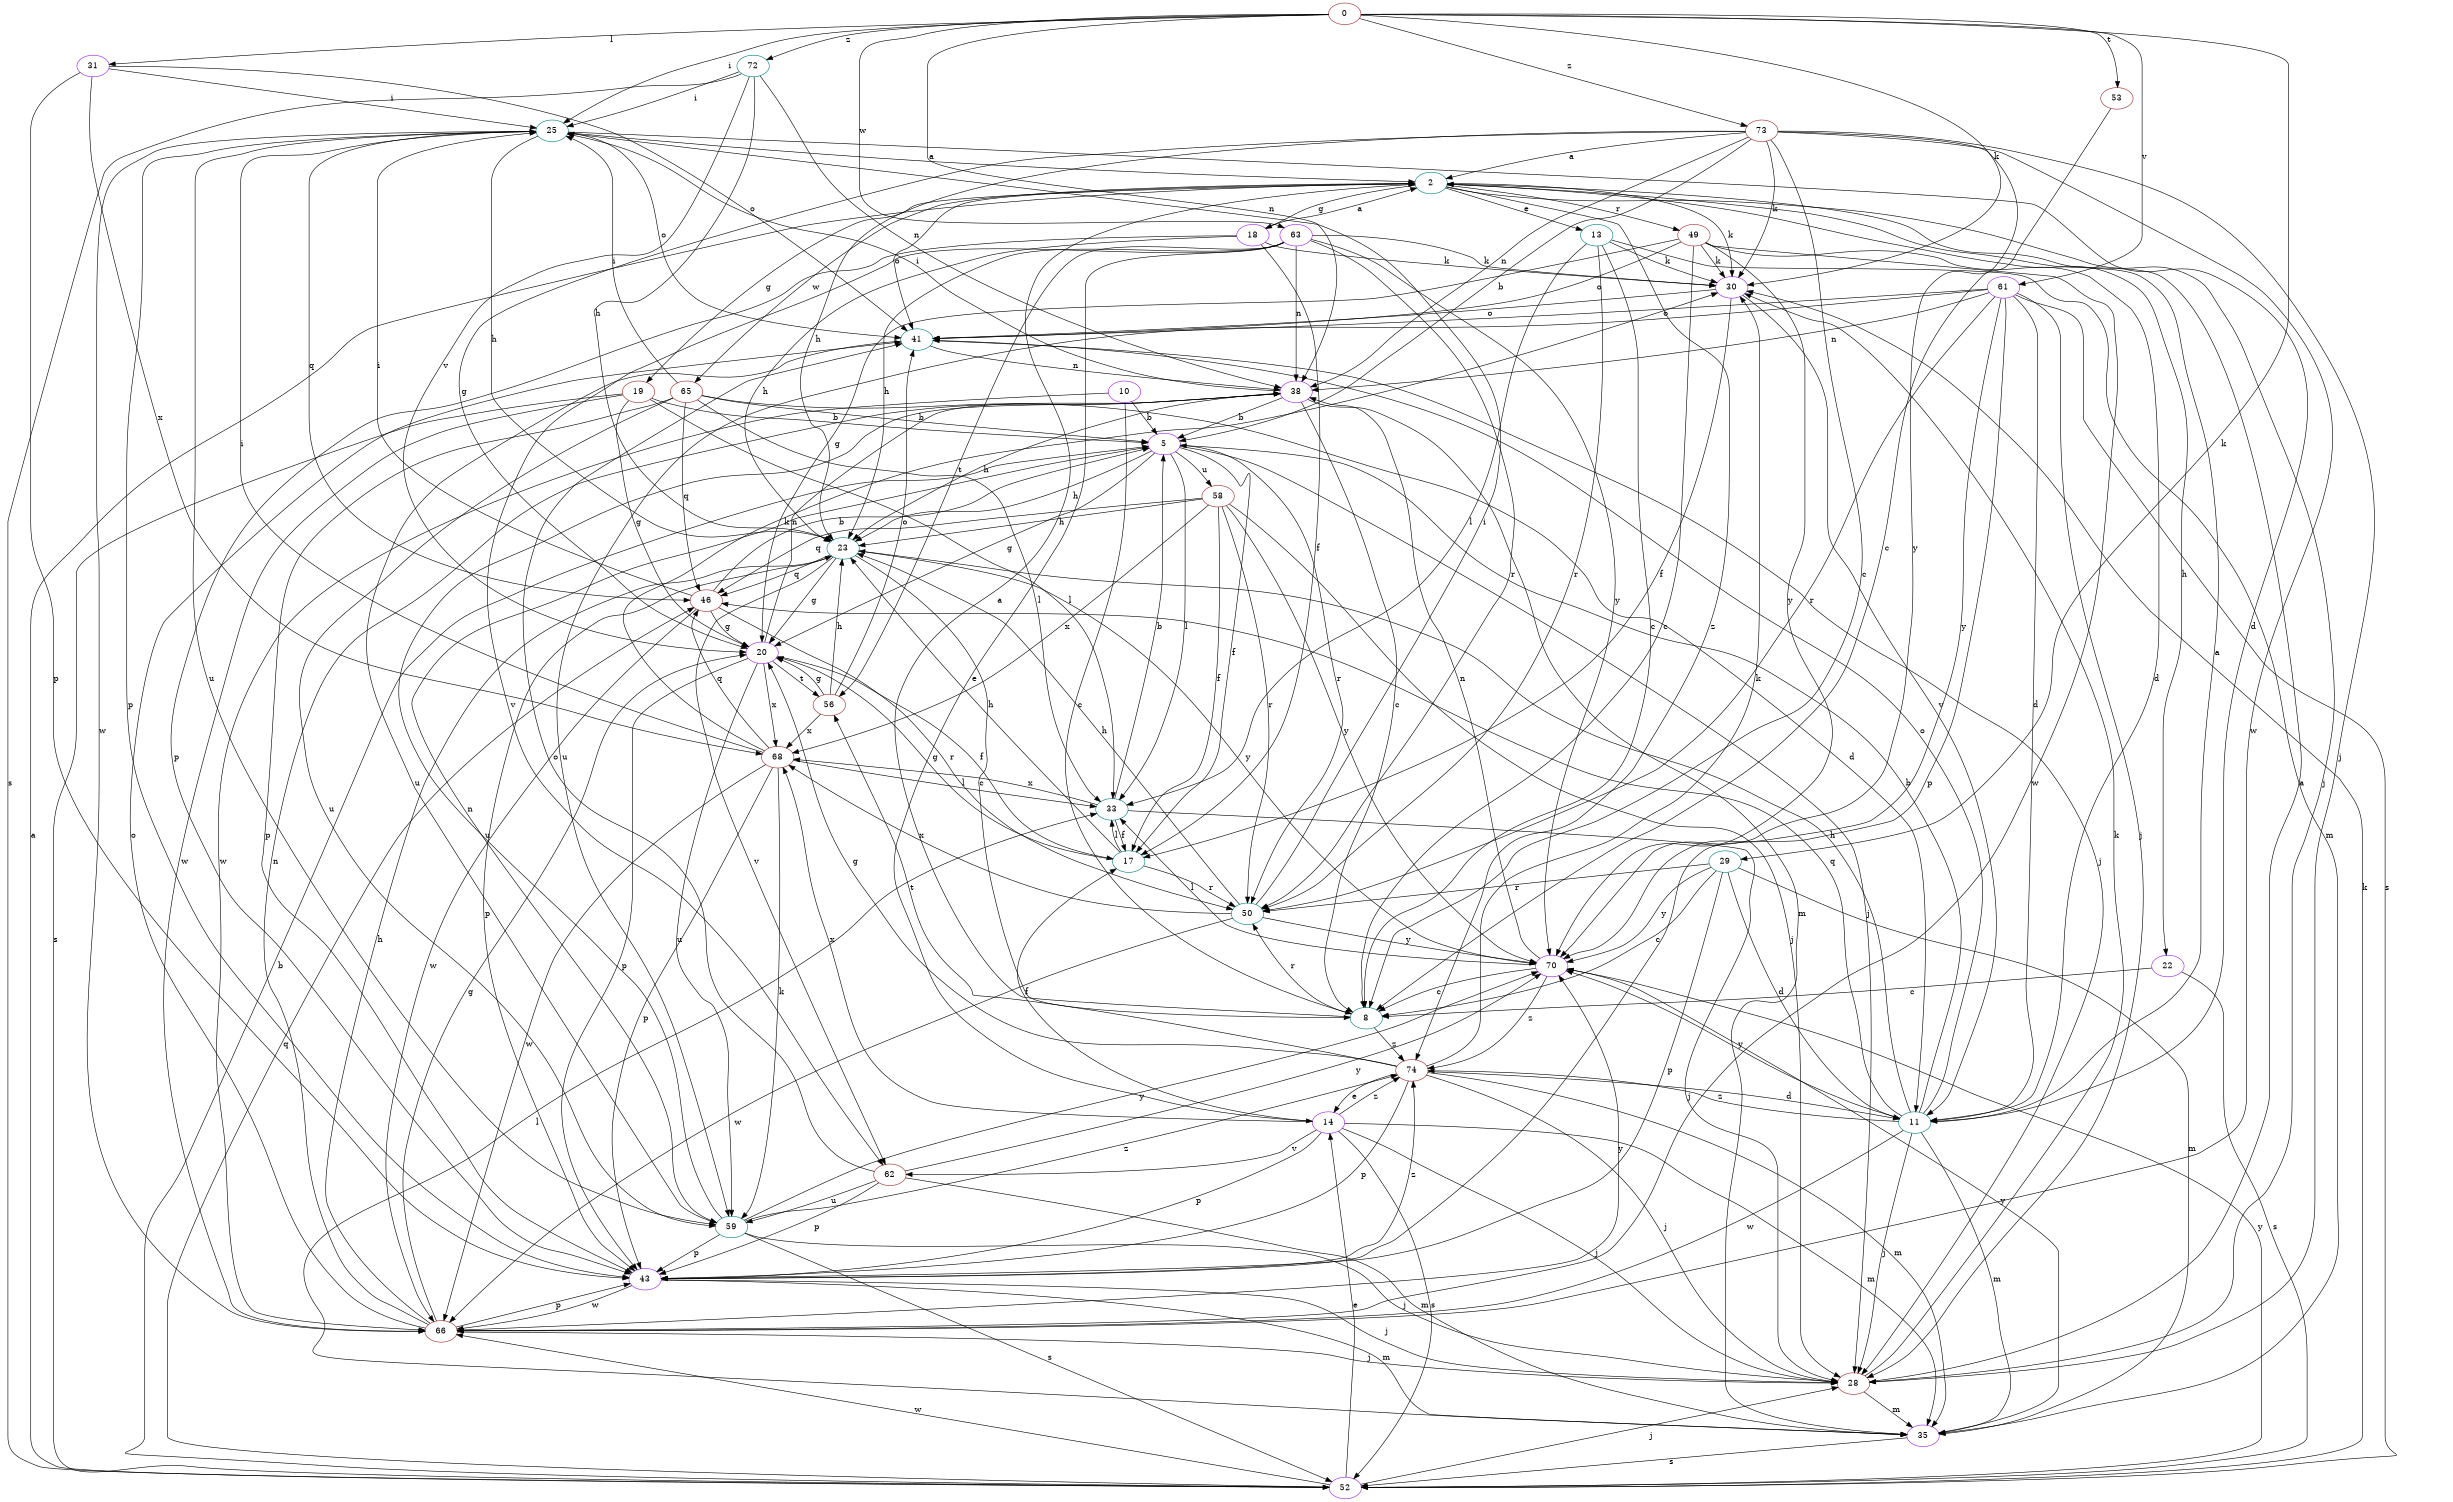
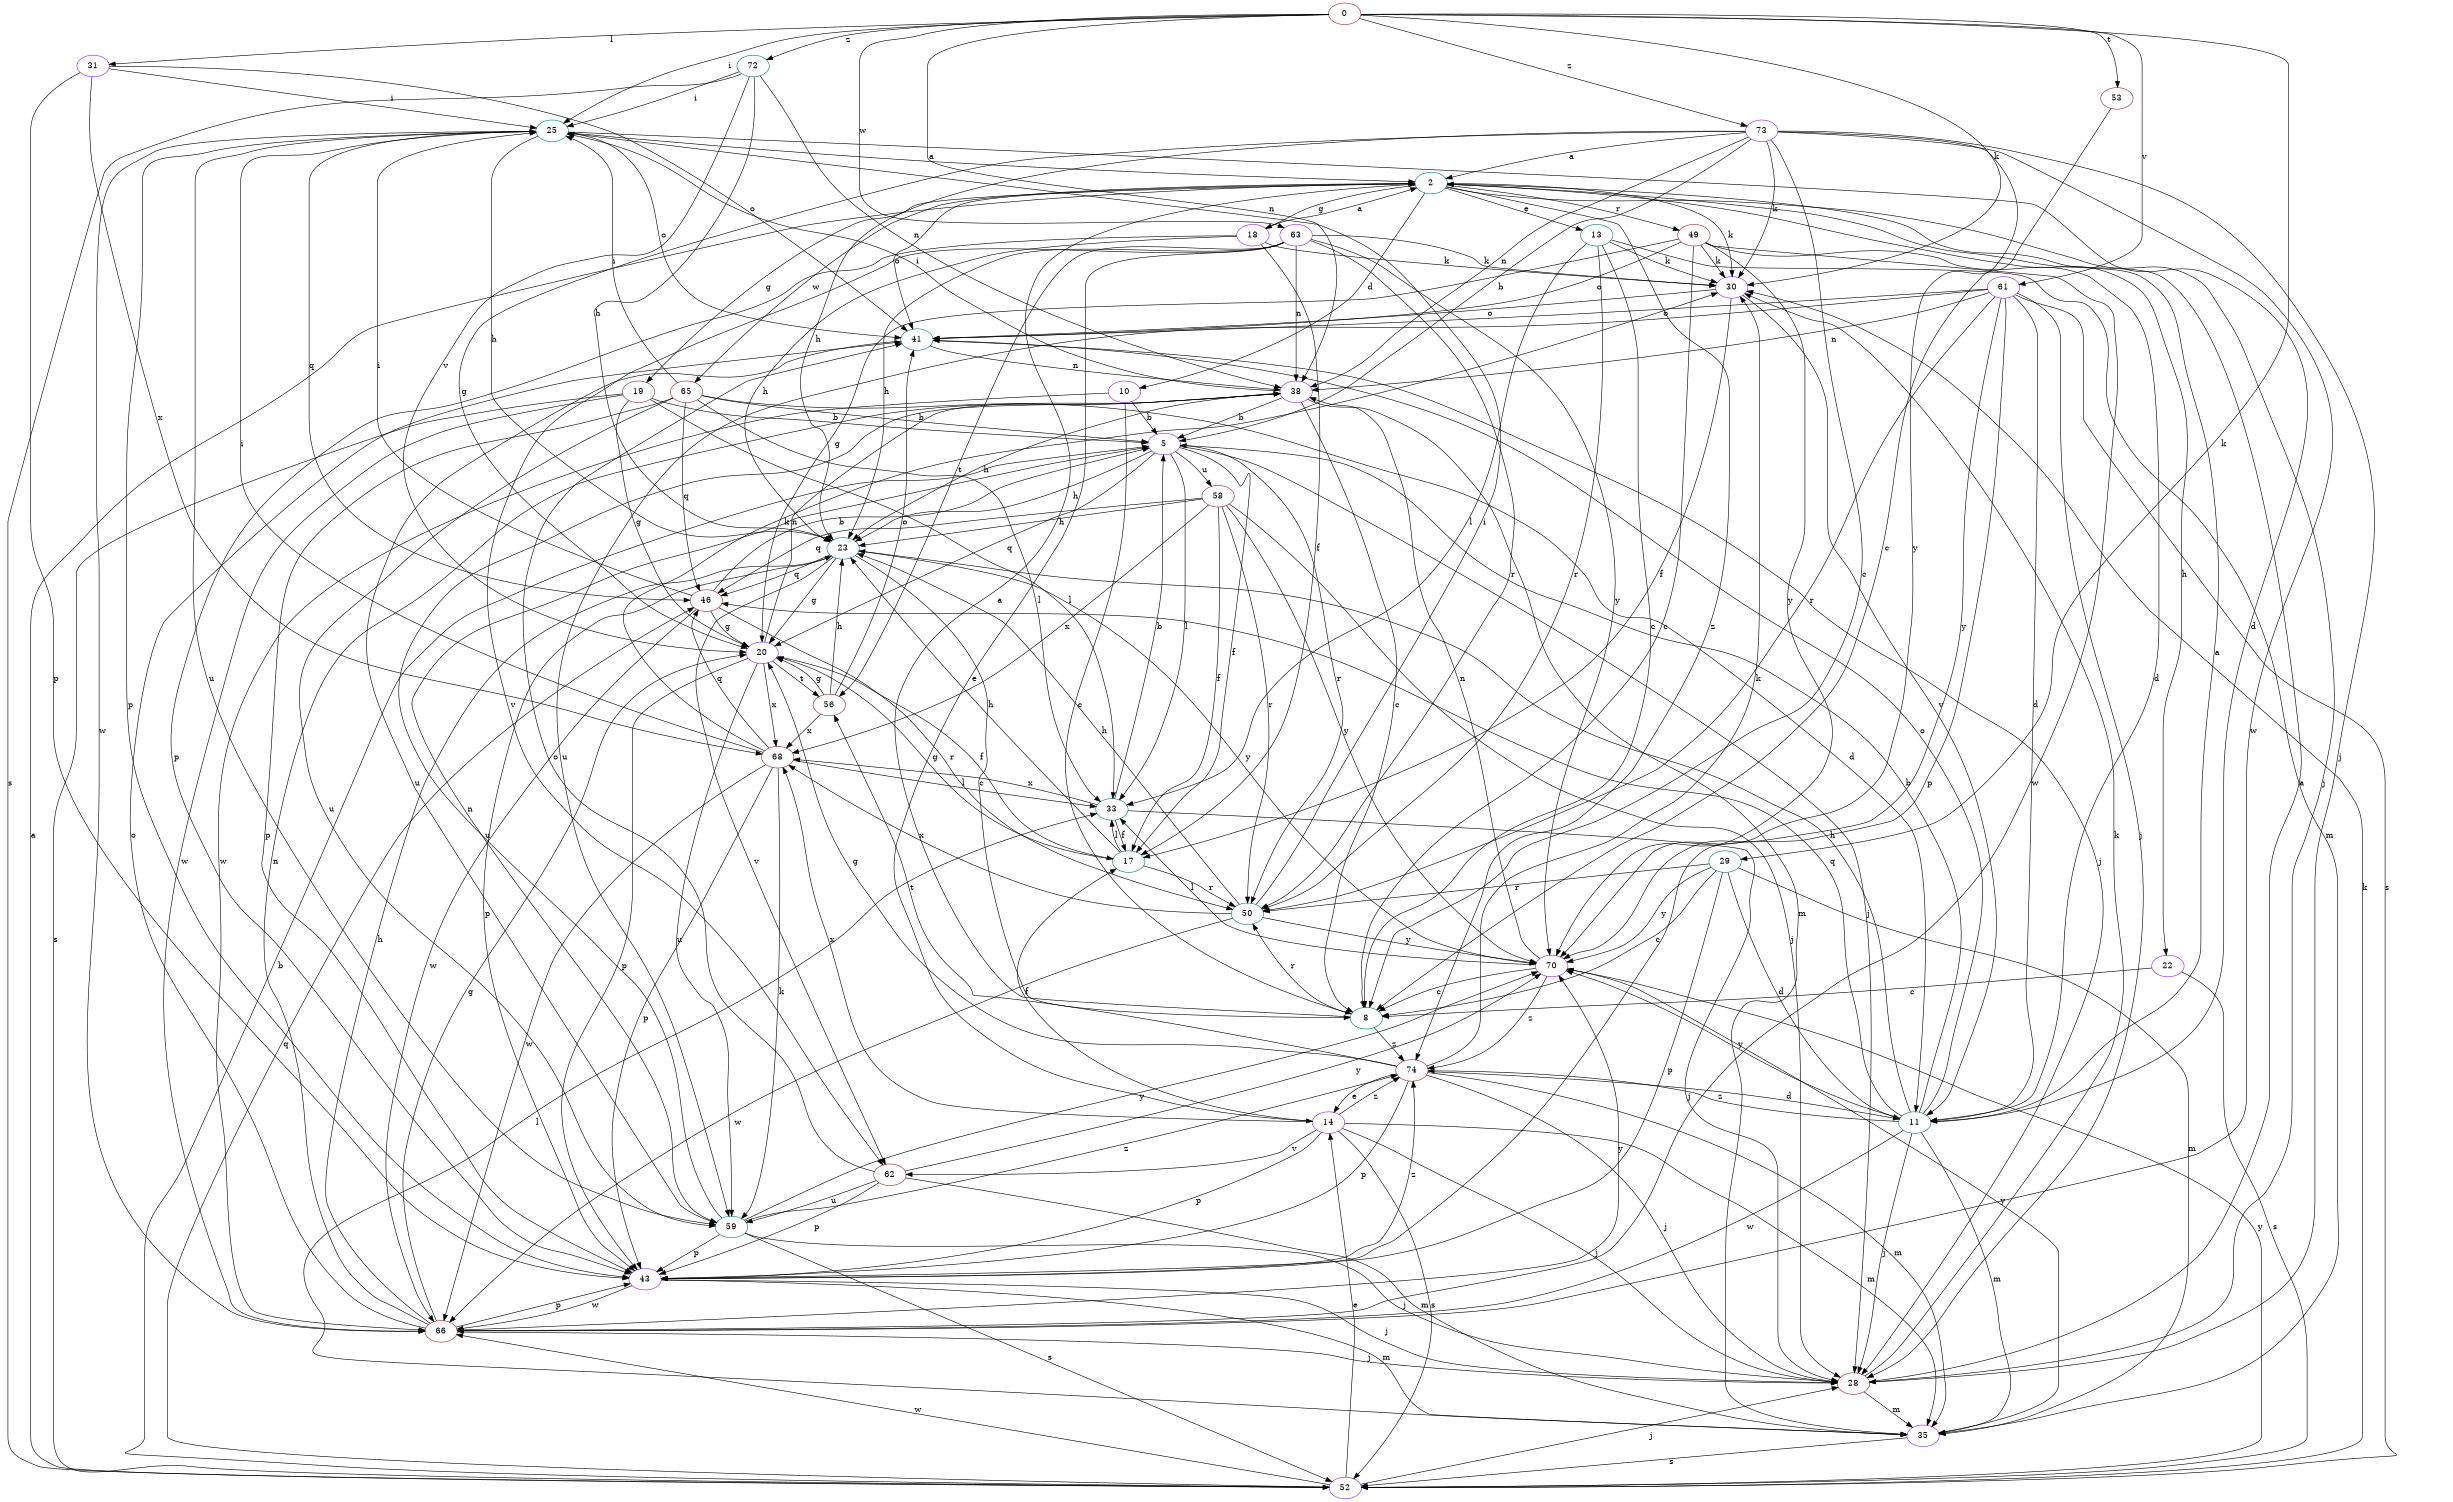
(1762, 131) -> (1762, 131)
none -> (1326, 316)
(1010, 548) -> (1010, 548)
